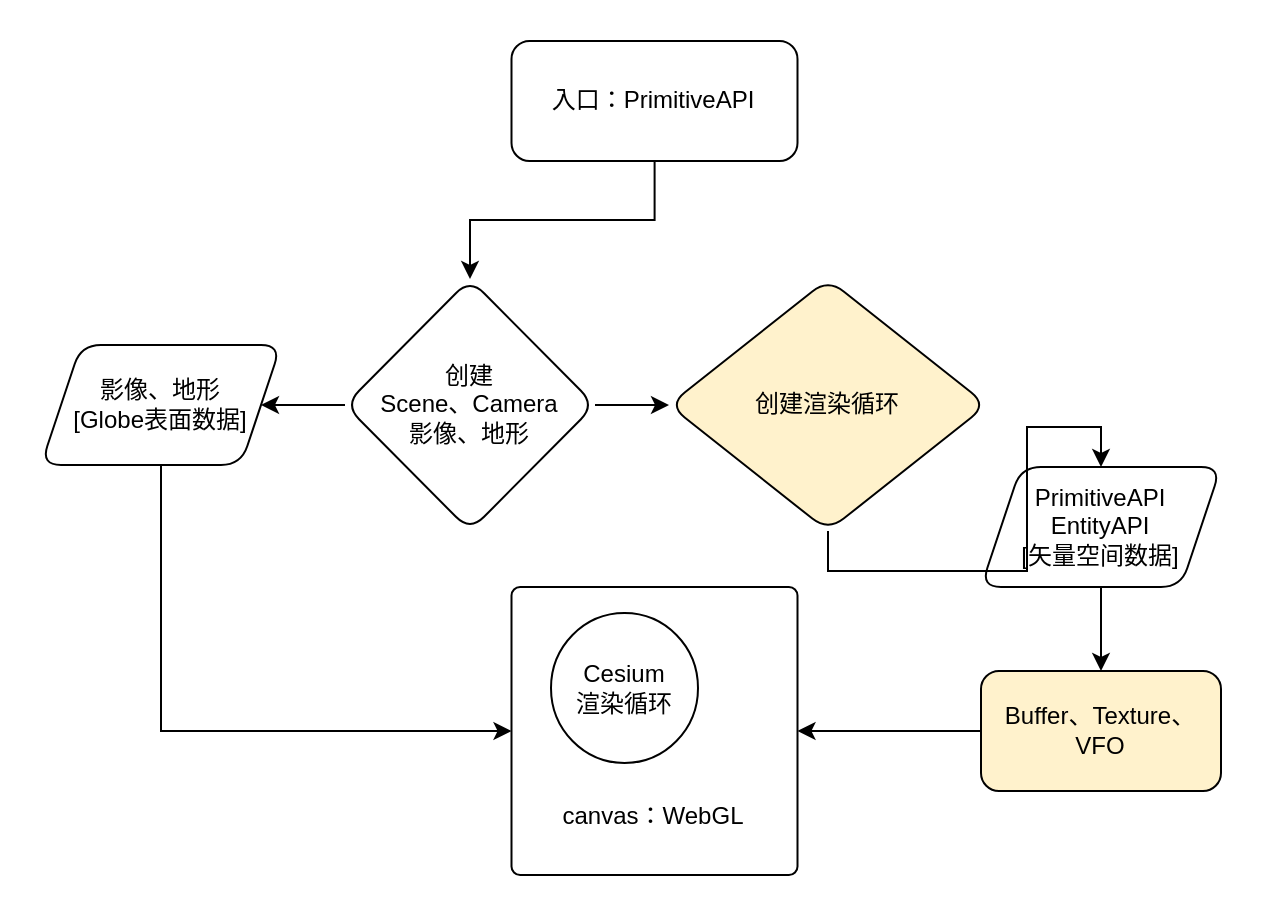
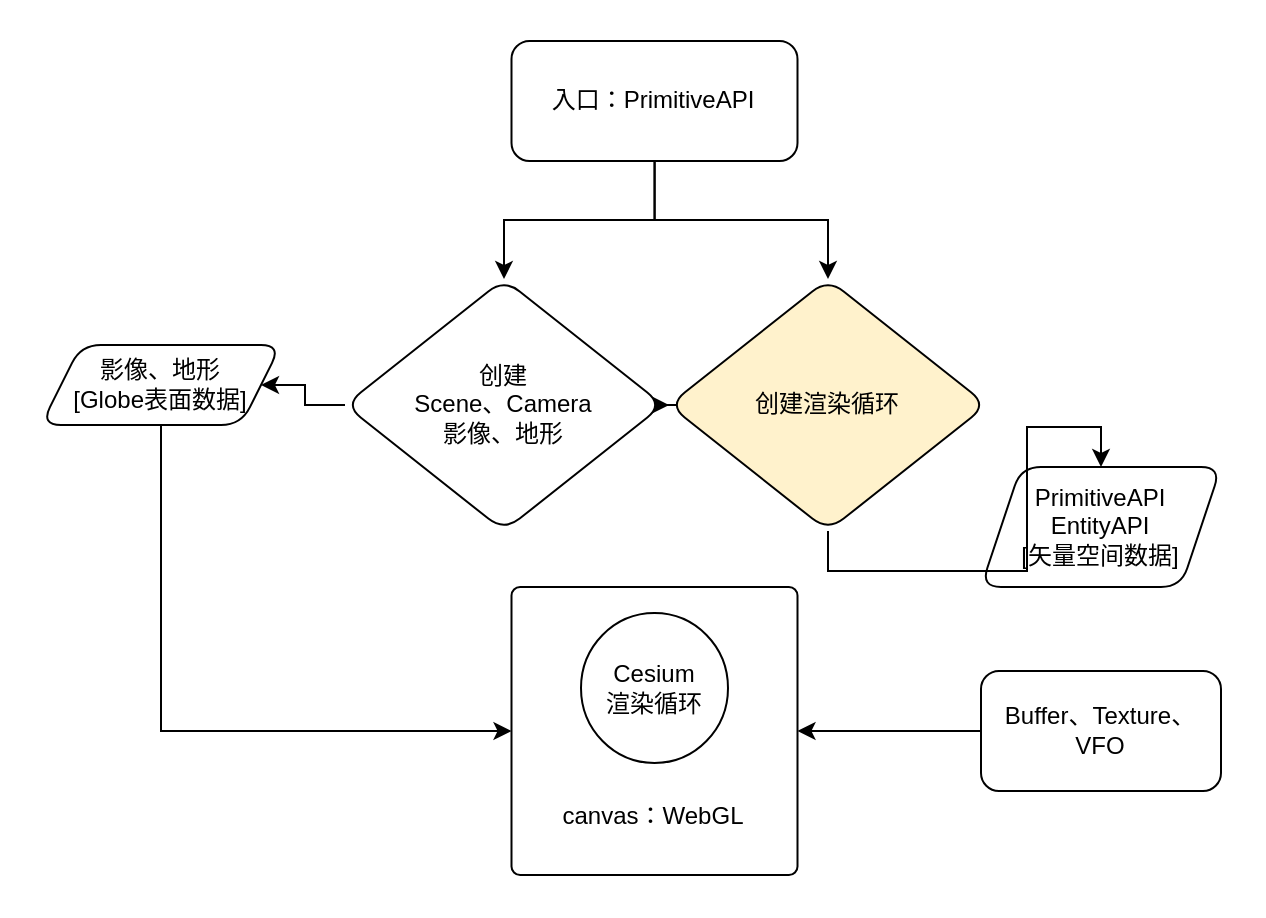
none -> (766, 220)
(161, 405) -> (161, 385)
(470, 405) -> (504, 405)
(1101, 622) -> none
(625, 688) -> (655, 688)
(1101, 731) -> (1101, 731)
